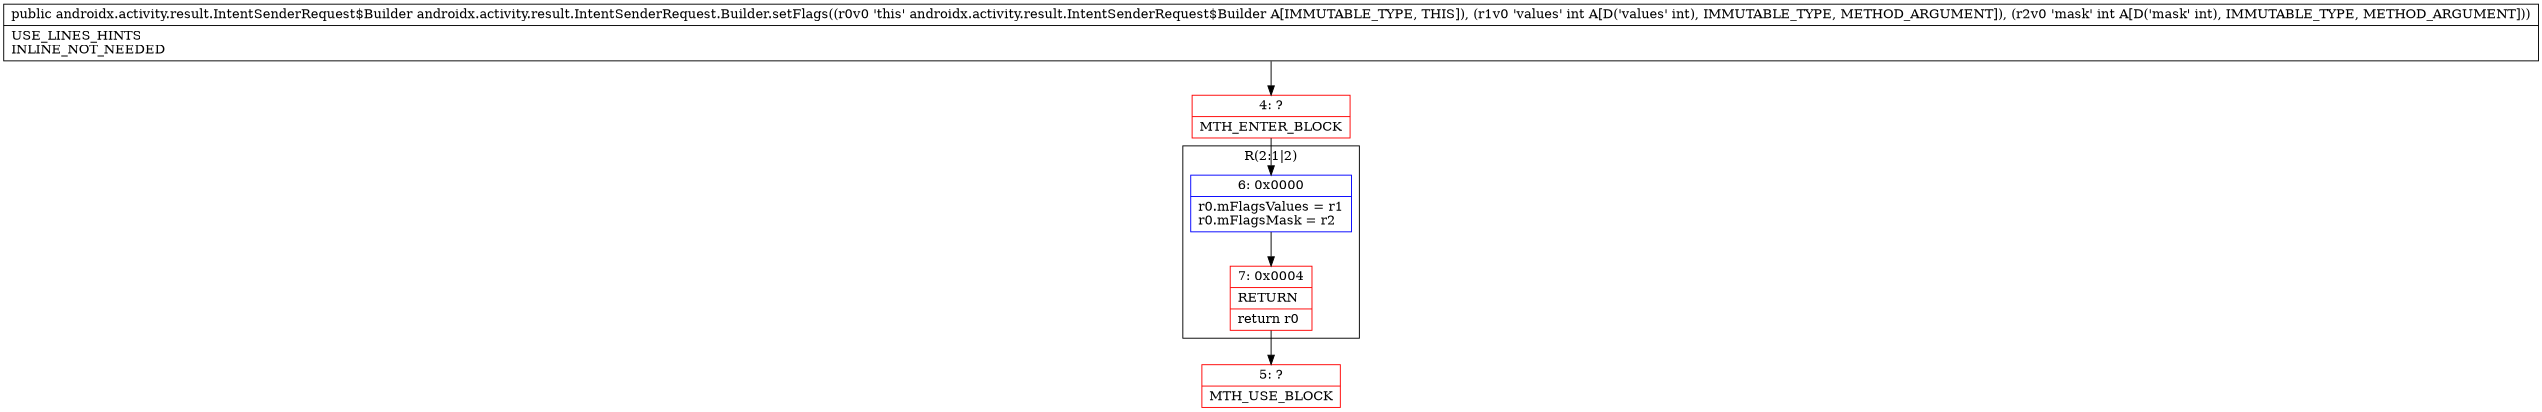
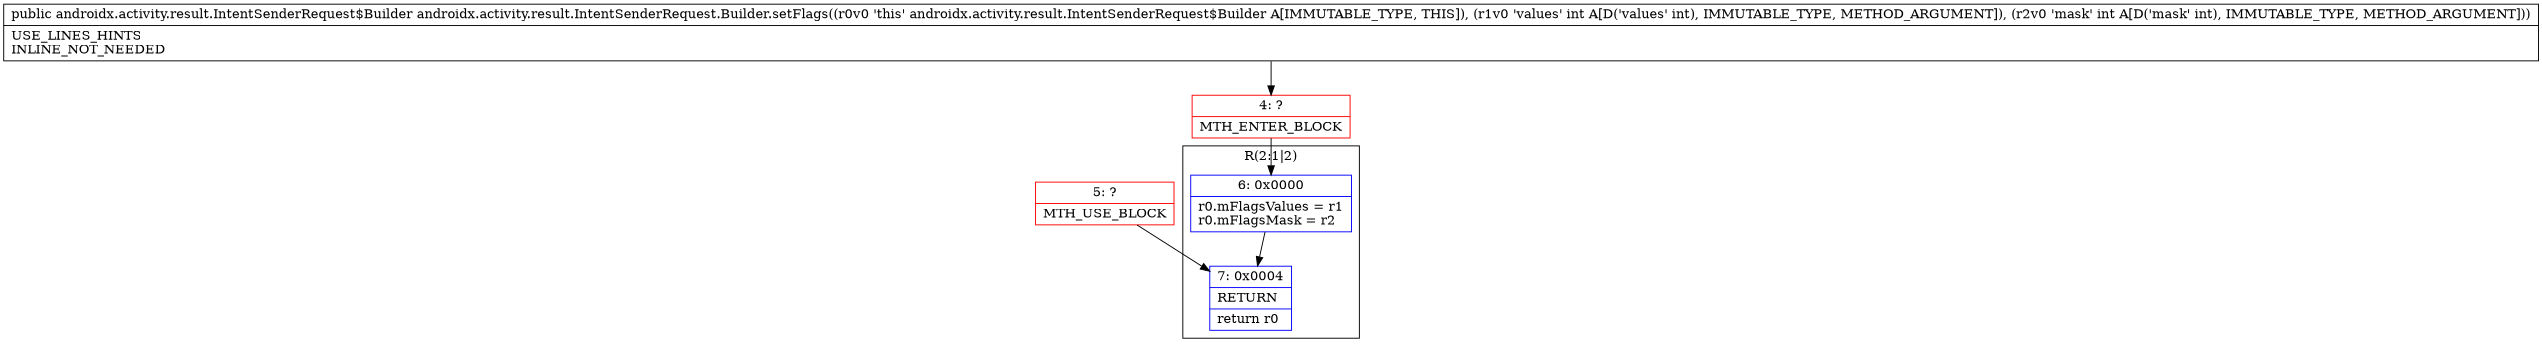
(1271, 298) -> (1251, 298)
(1271, 344) -> (1169, 246)
